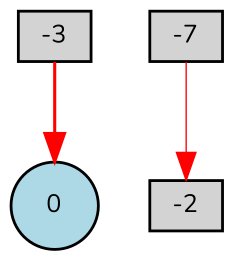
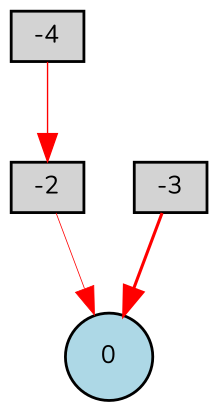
(186, 36) -> (48, 36)
none -> (70, 251)
